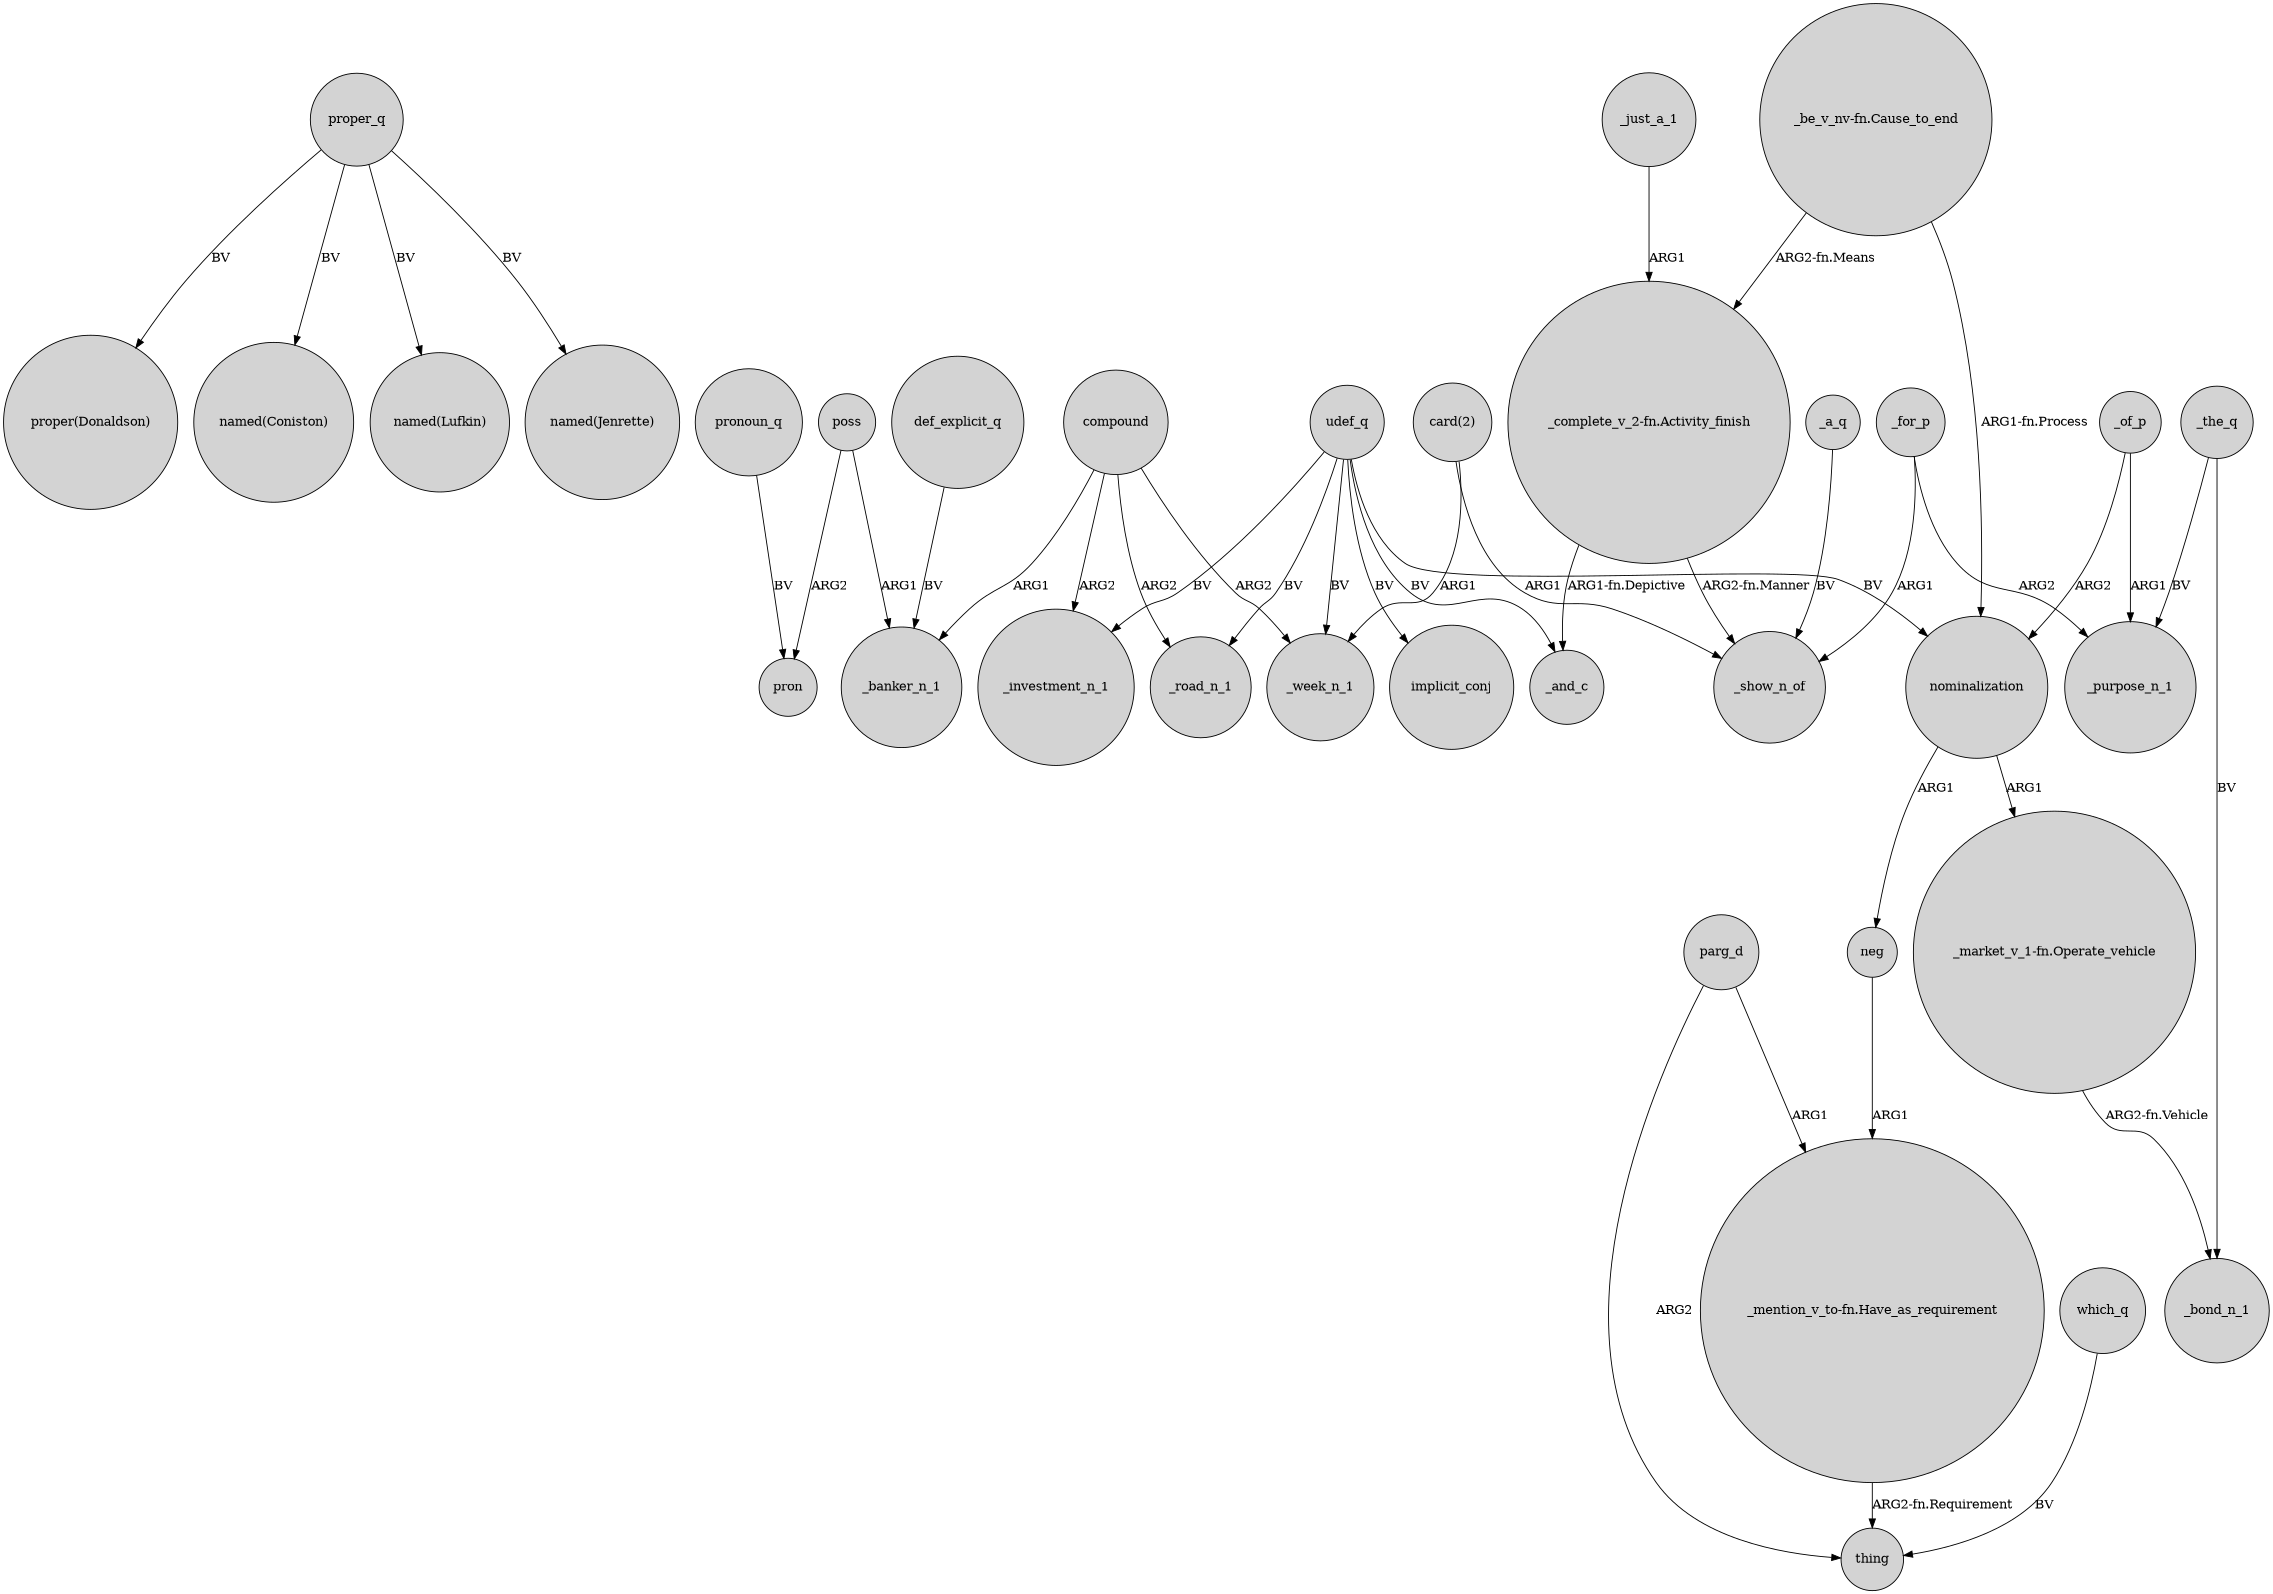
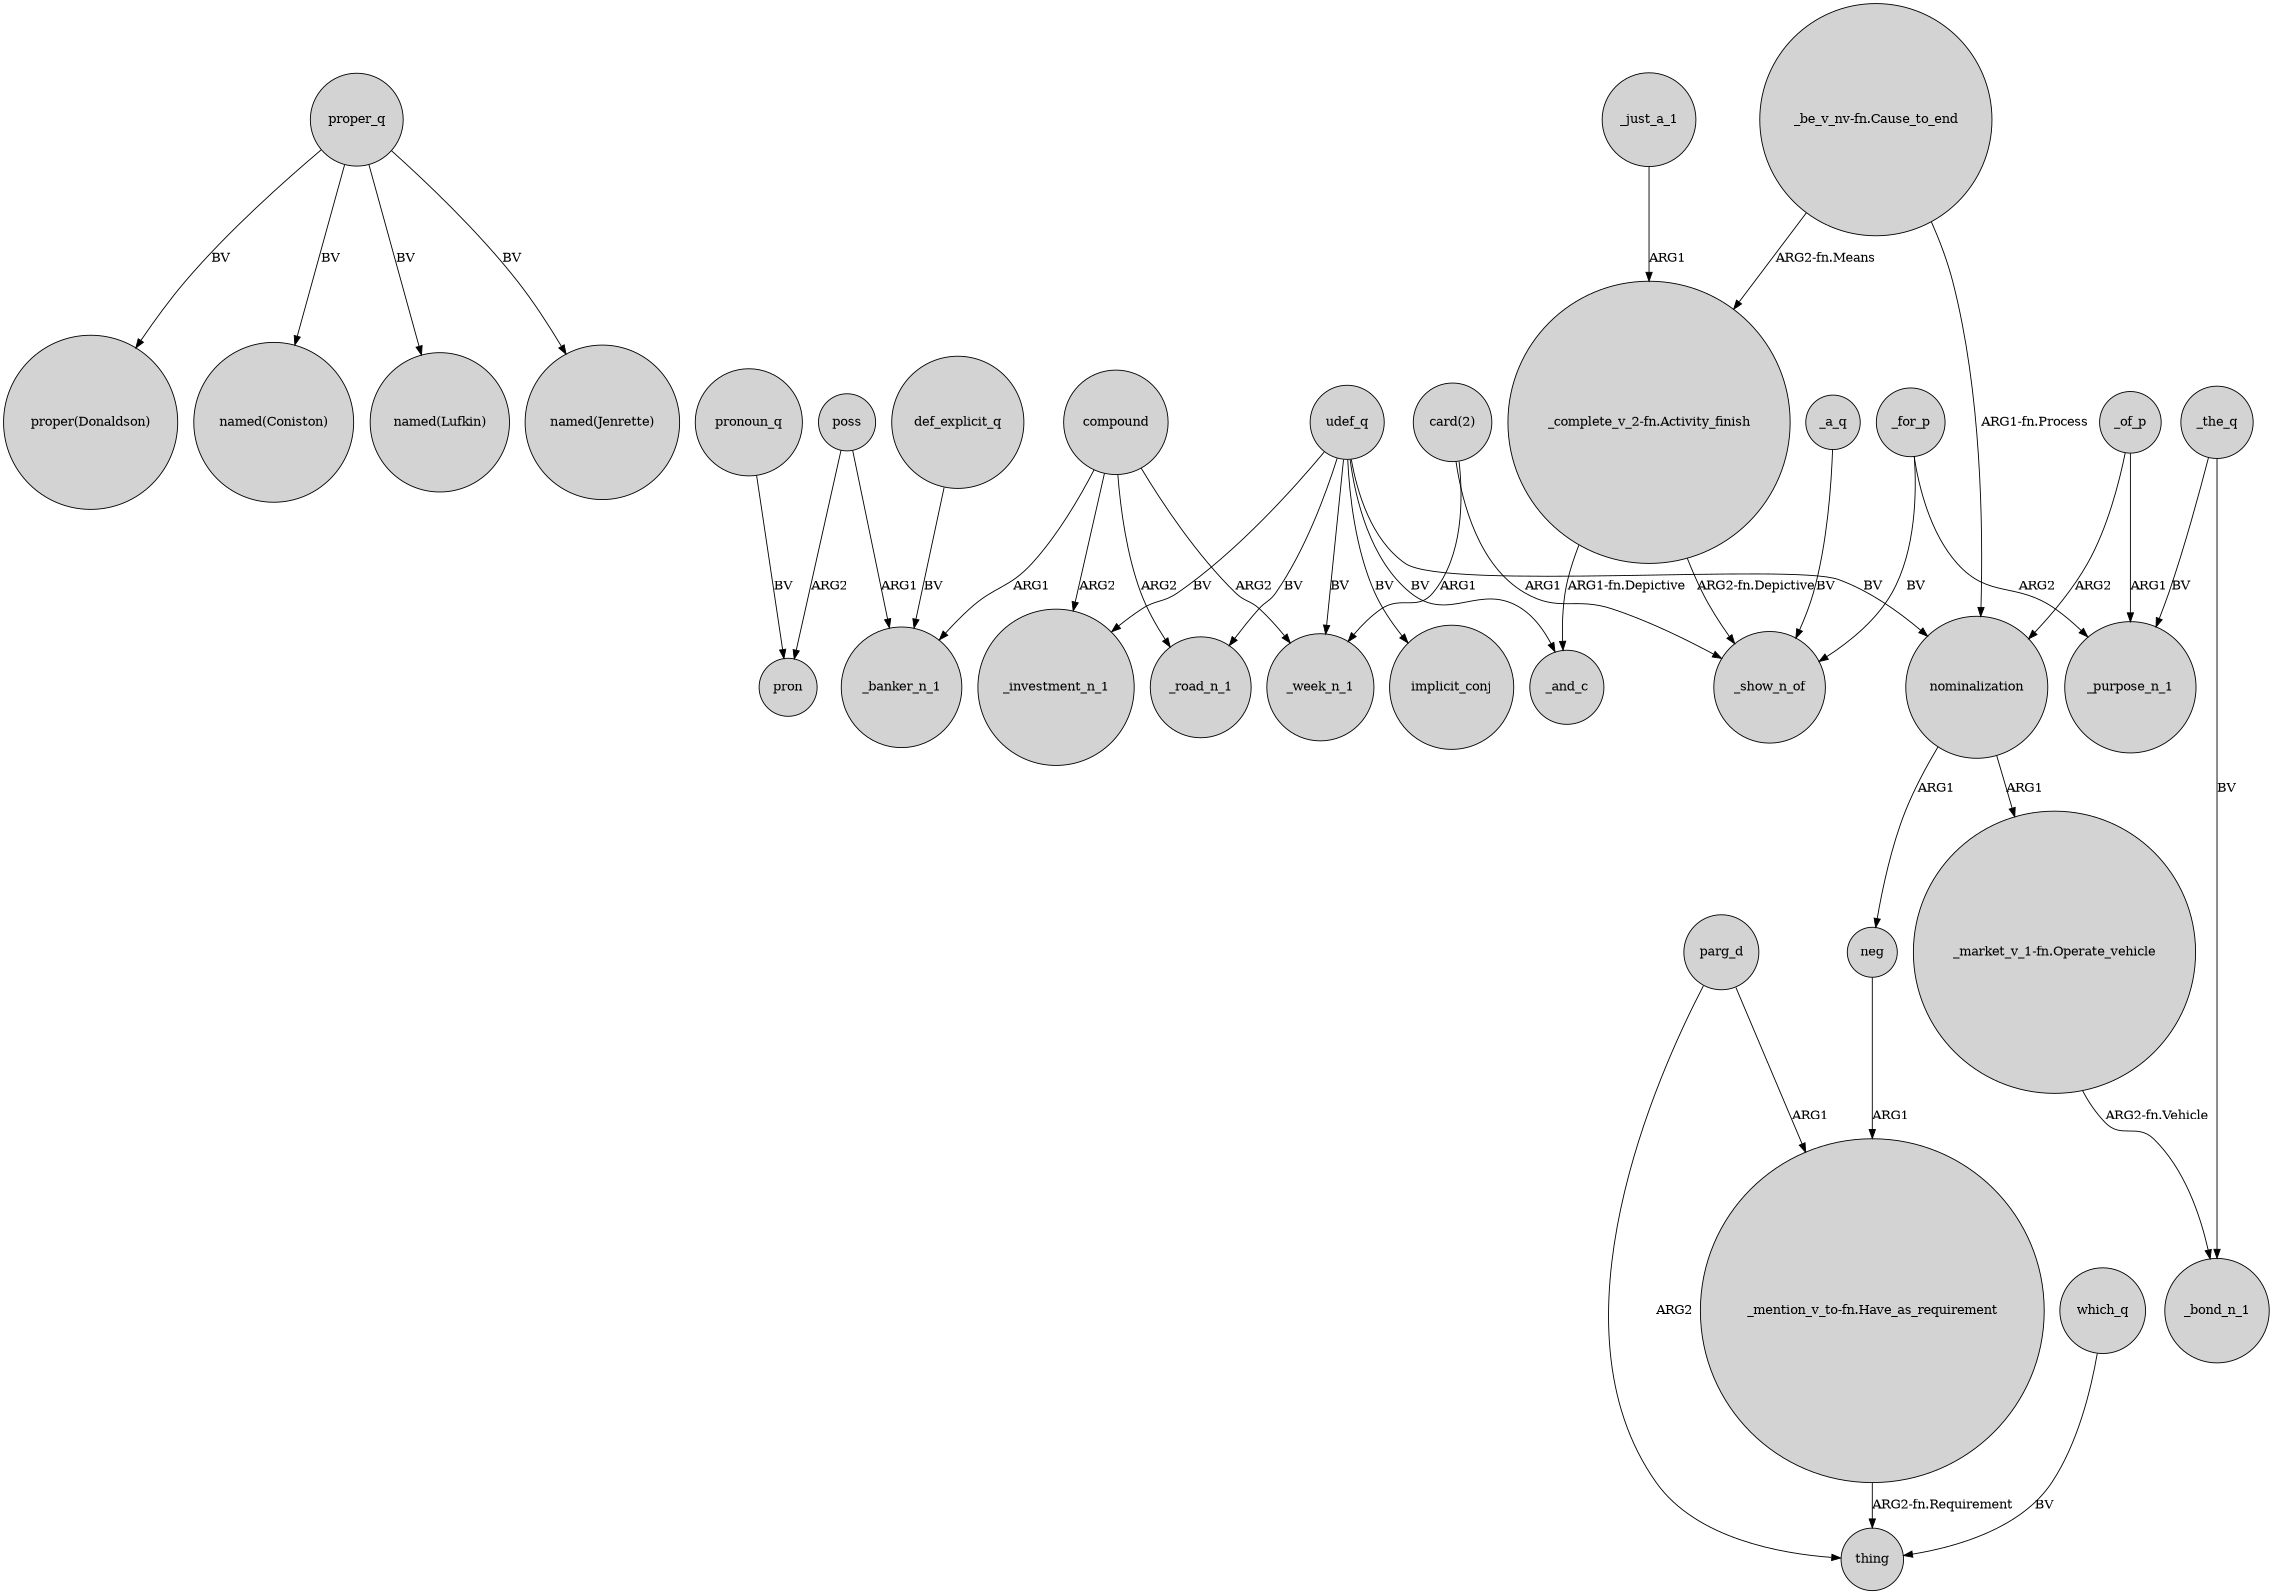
(1756, 586) -> (1756, 586)
(1916, 586) -> (1916, 586)
